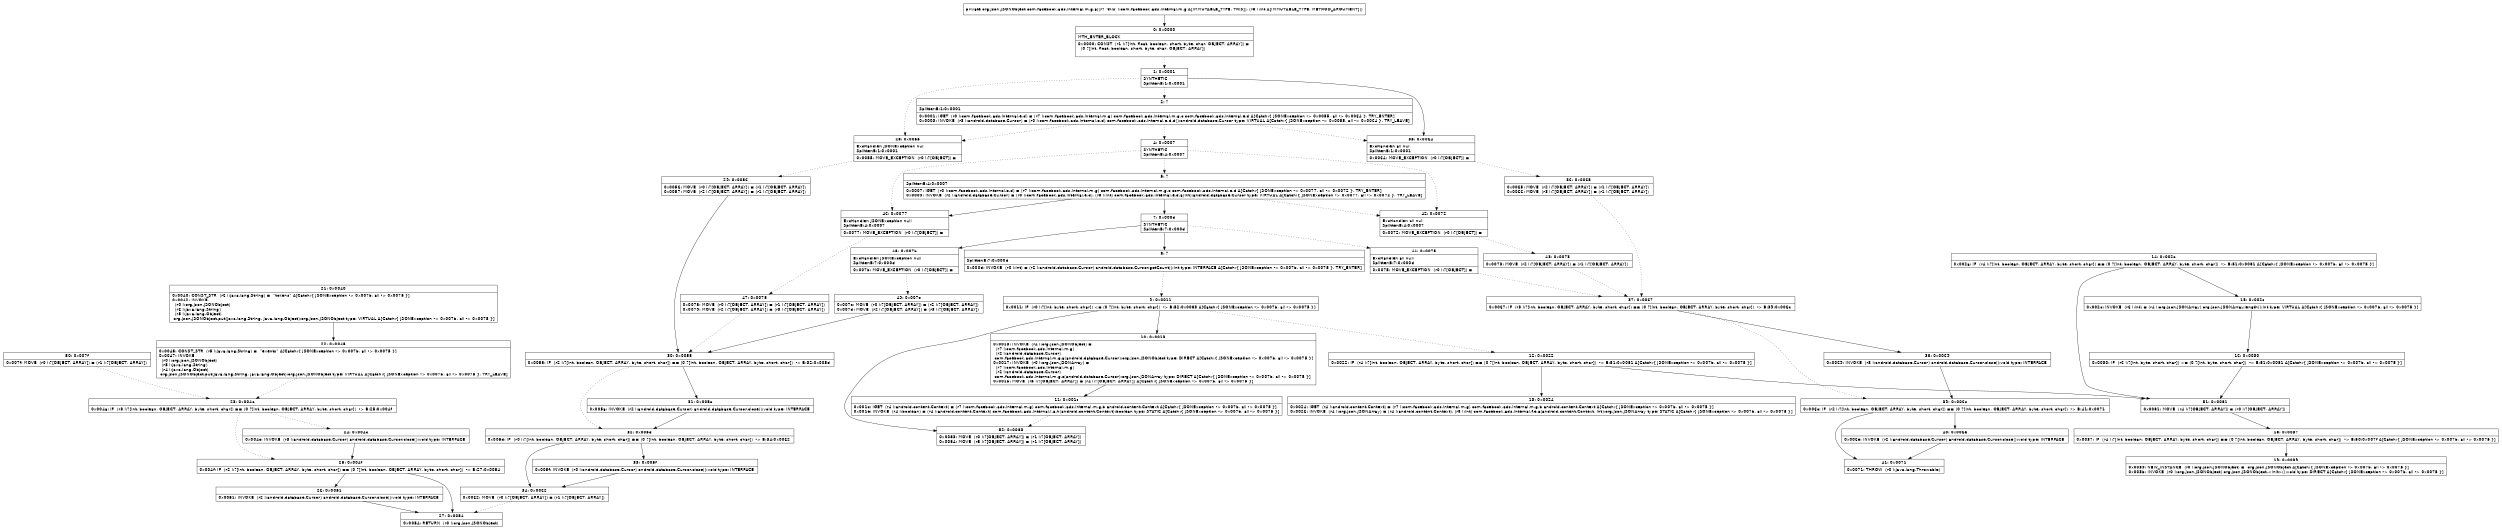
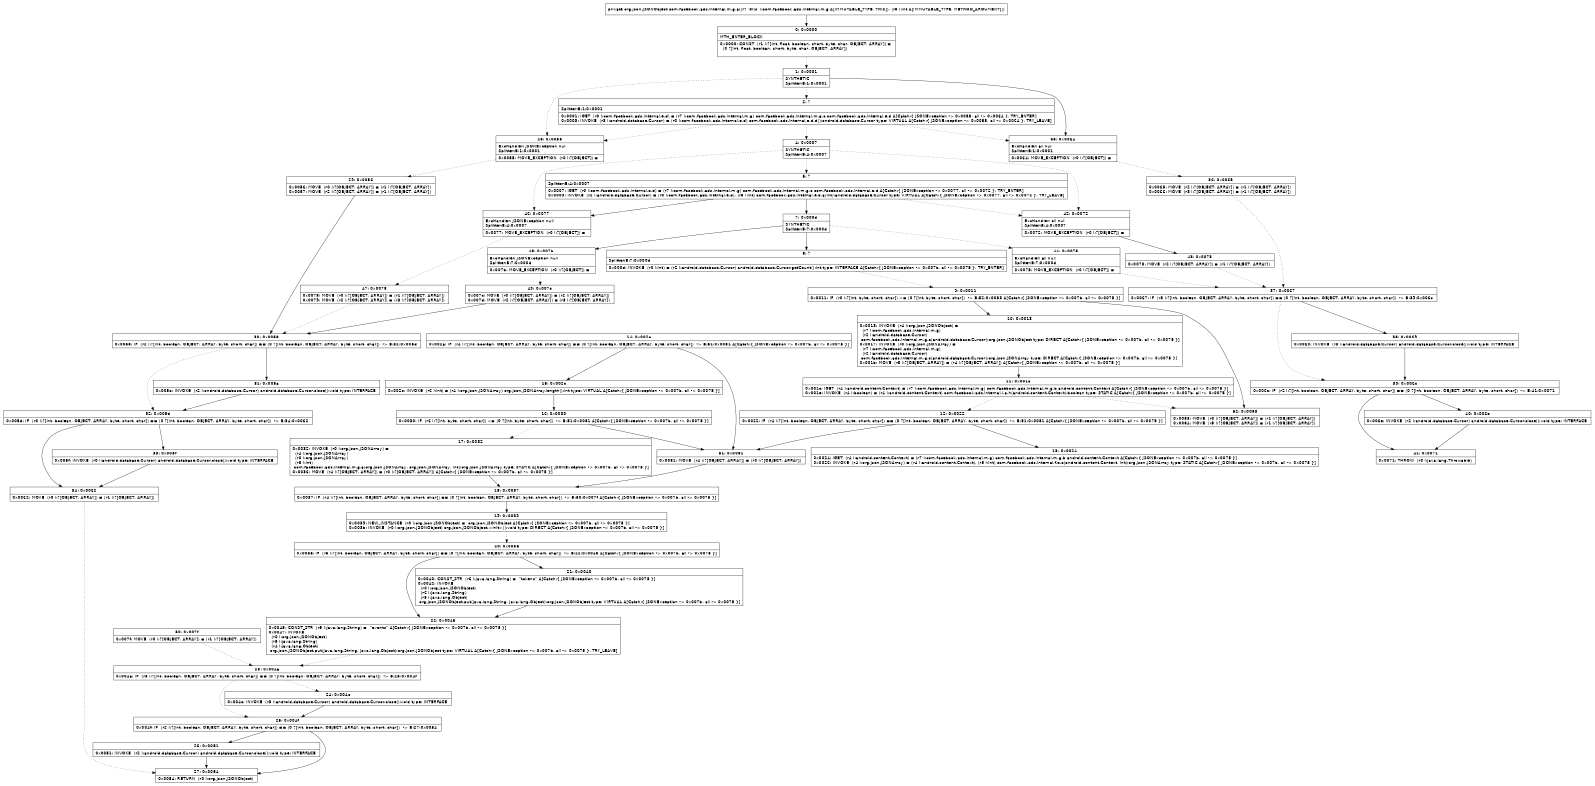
(1504, 245) -> (1146, 245)
(1350, 331) -> (984, 403)
none -> (471, 457)
none -> (507, 550)
